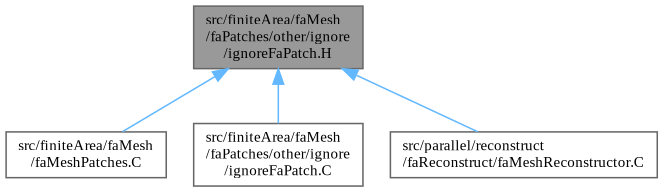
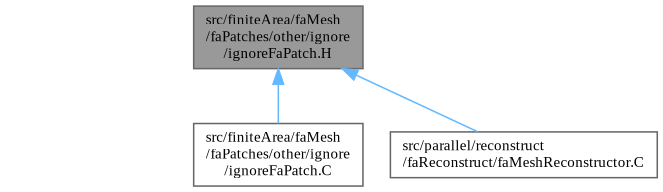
(86, 155) -> none
